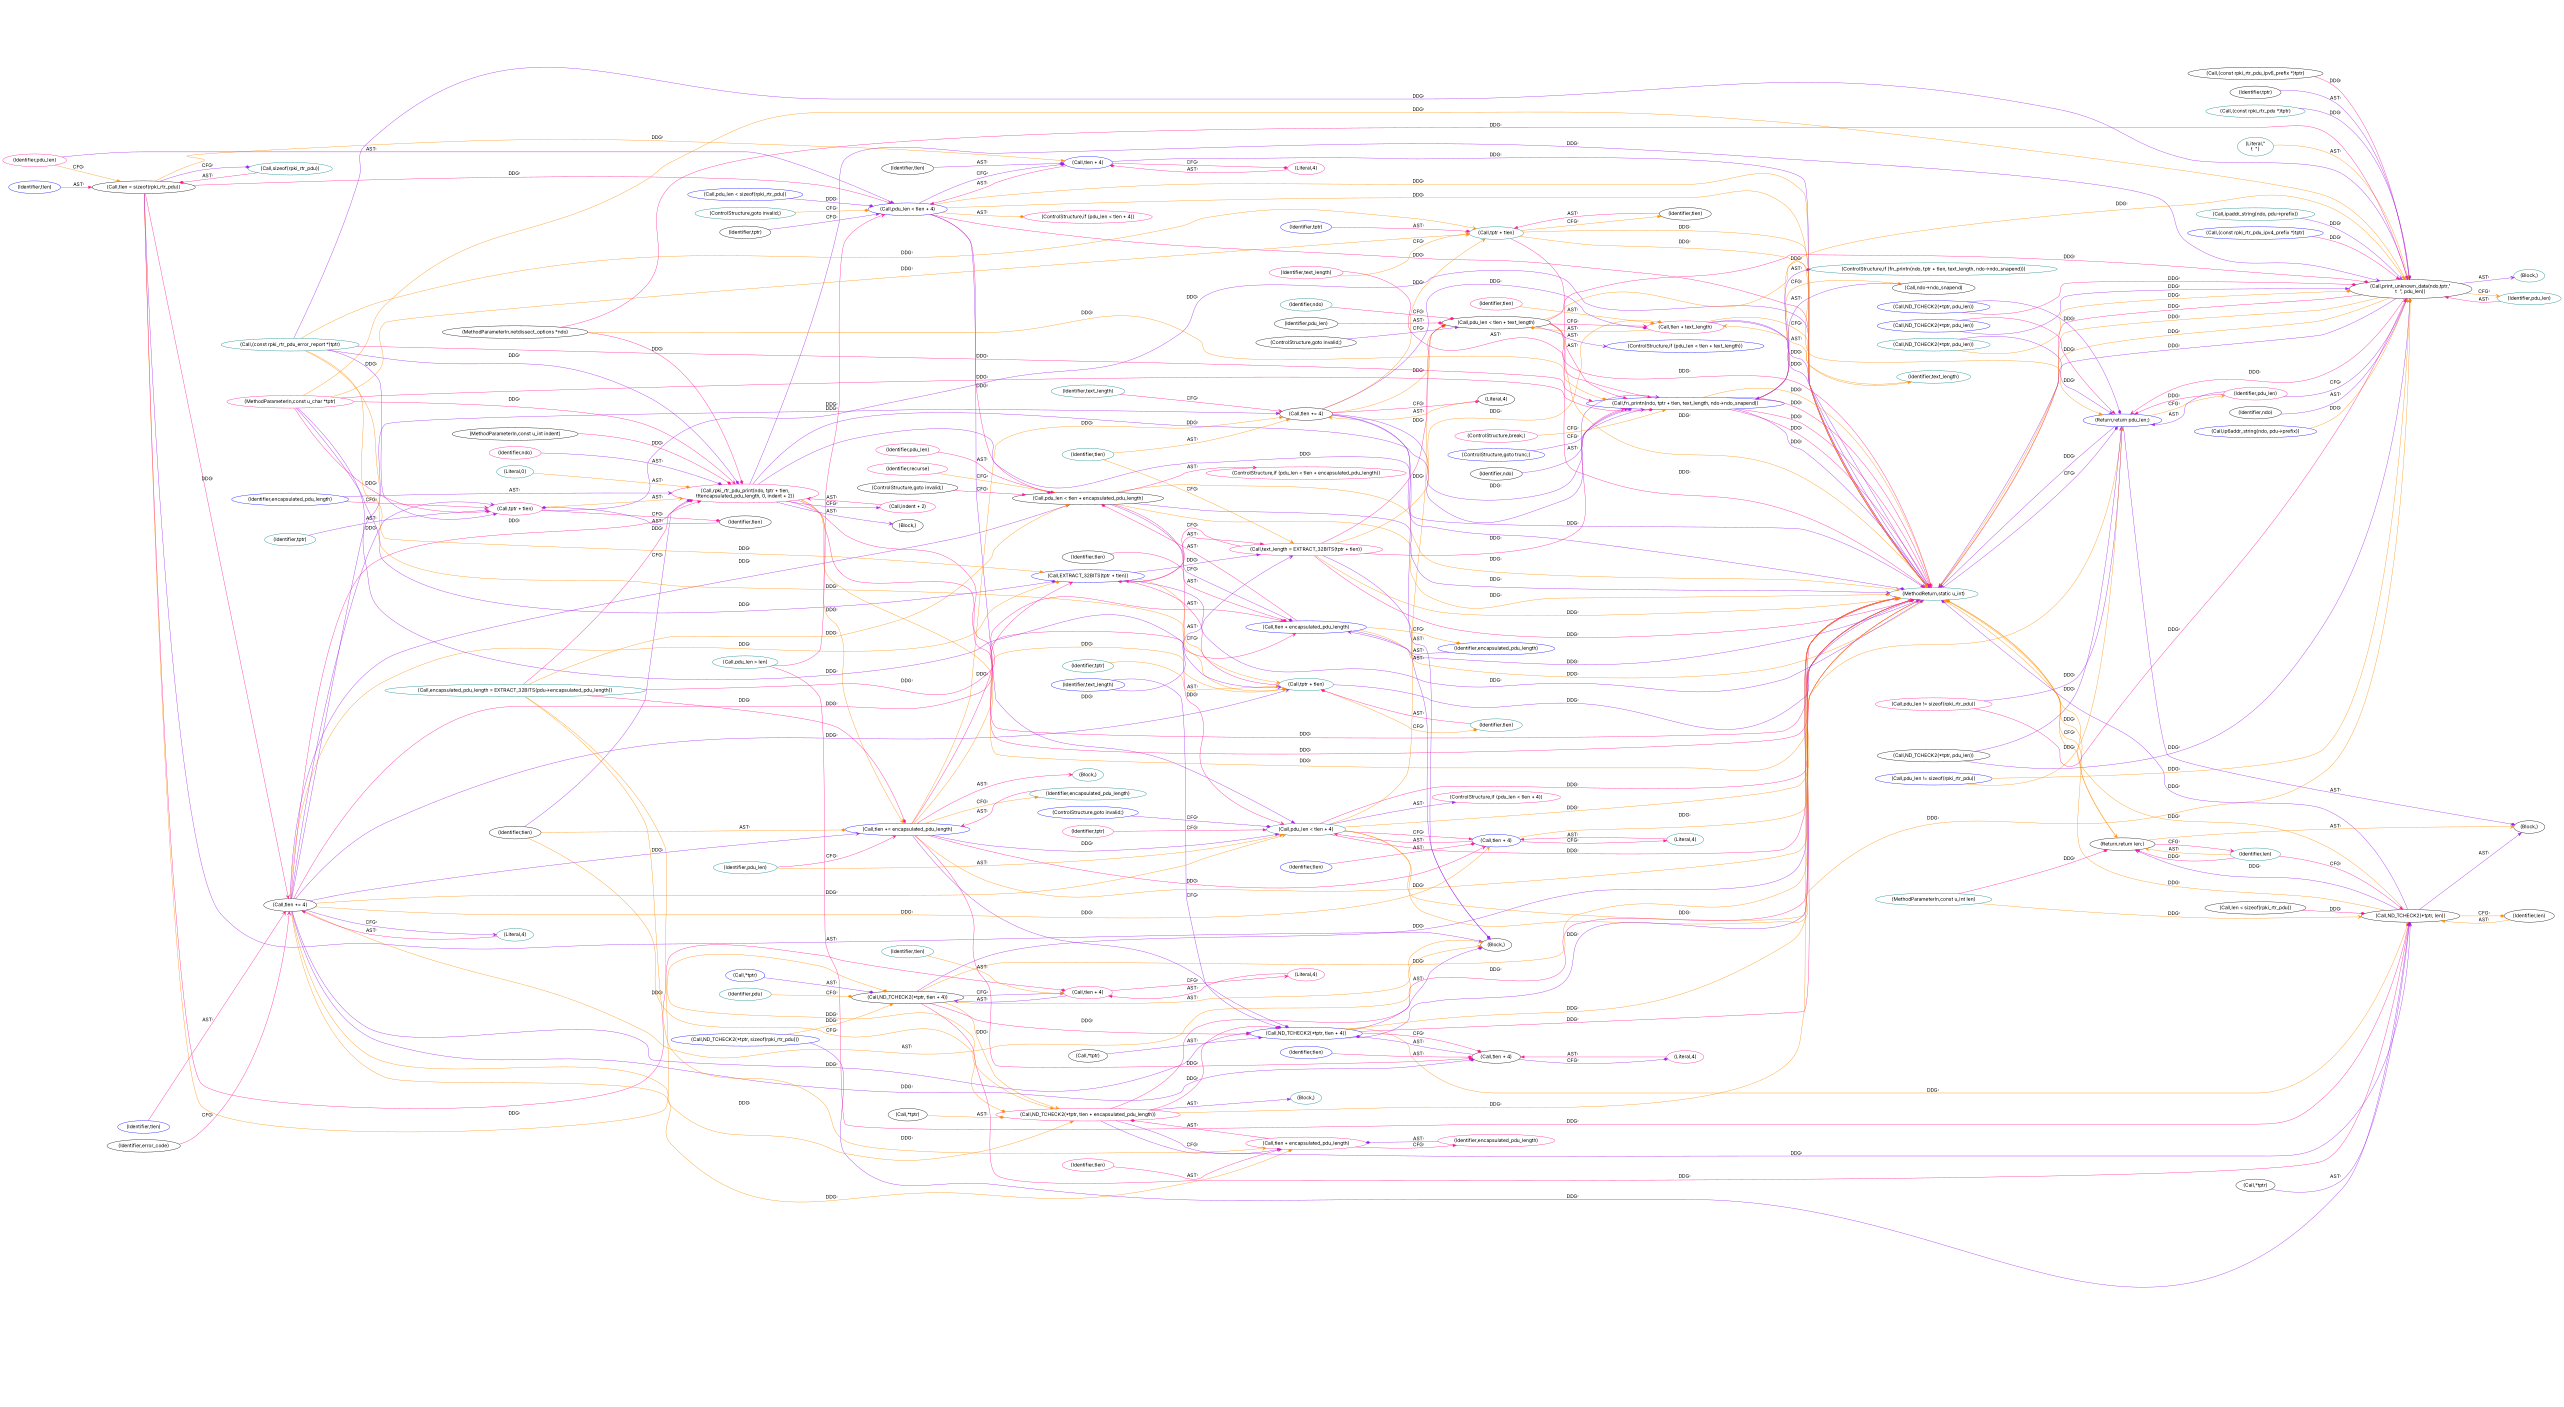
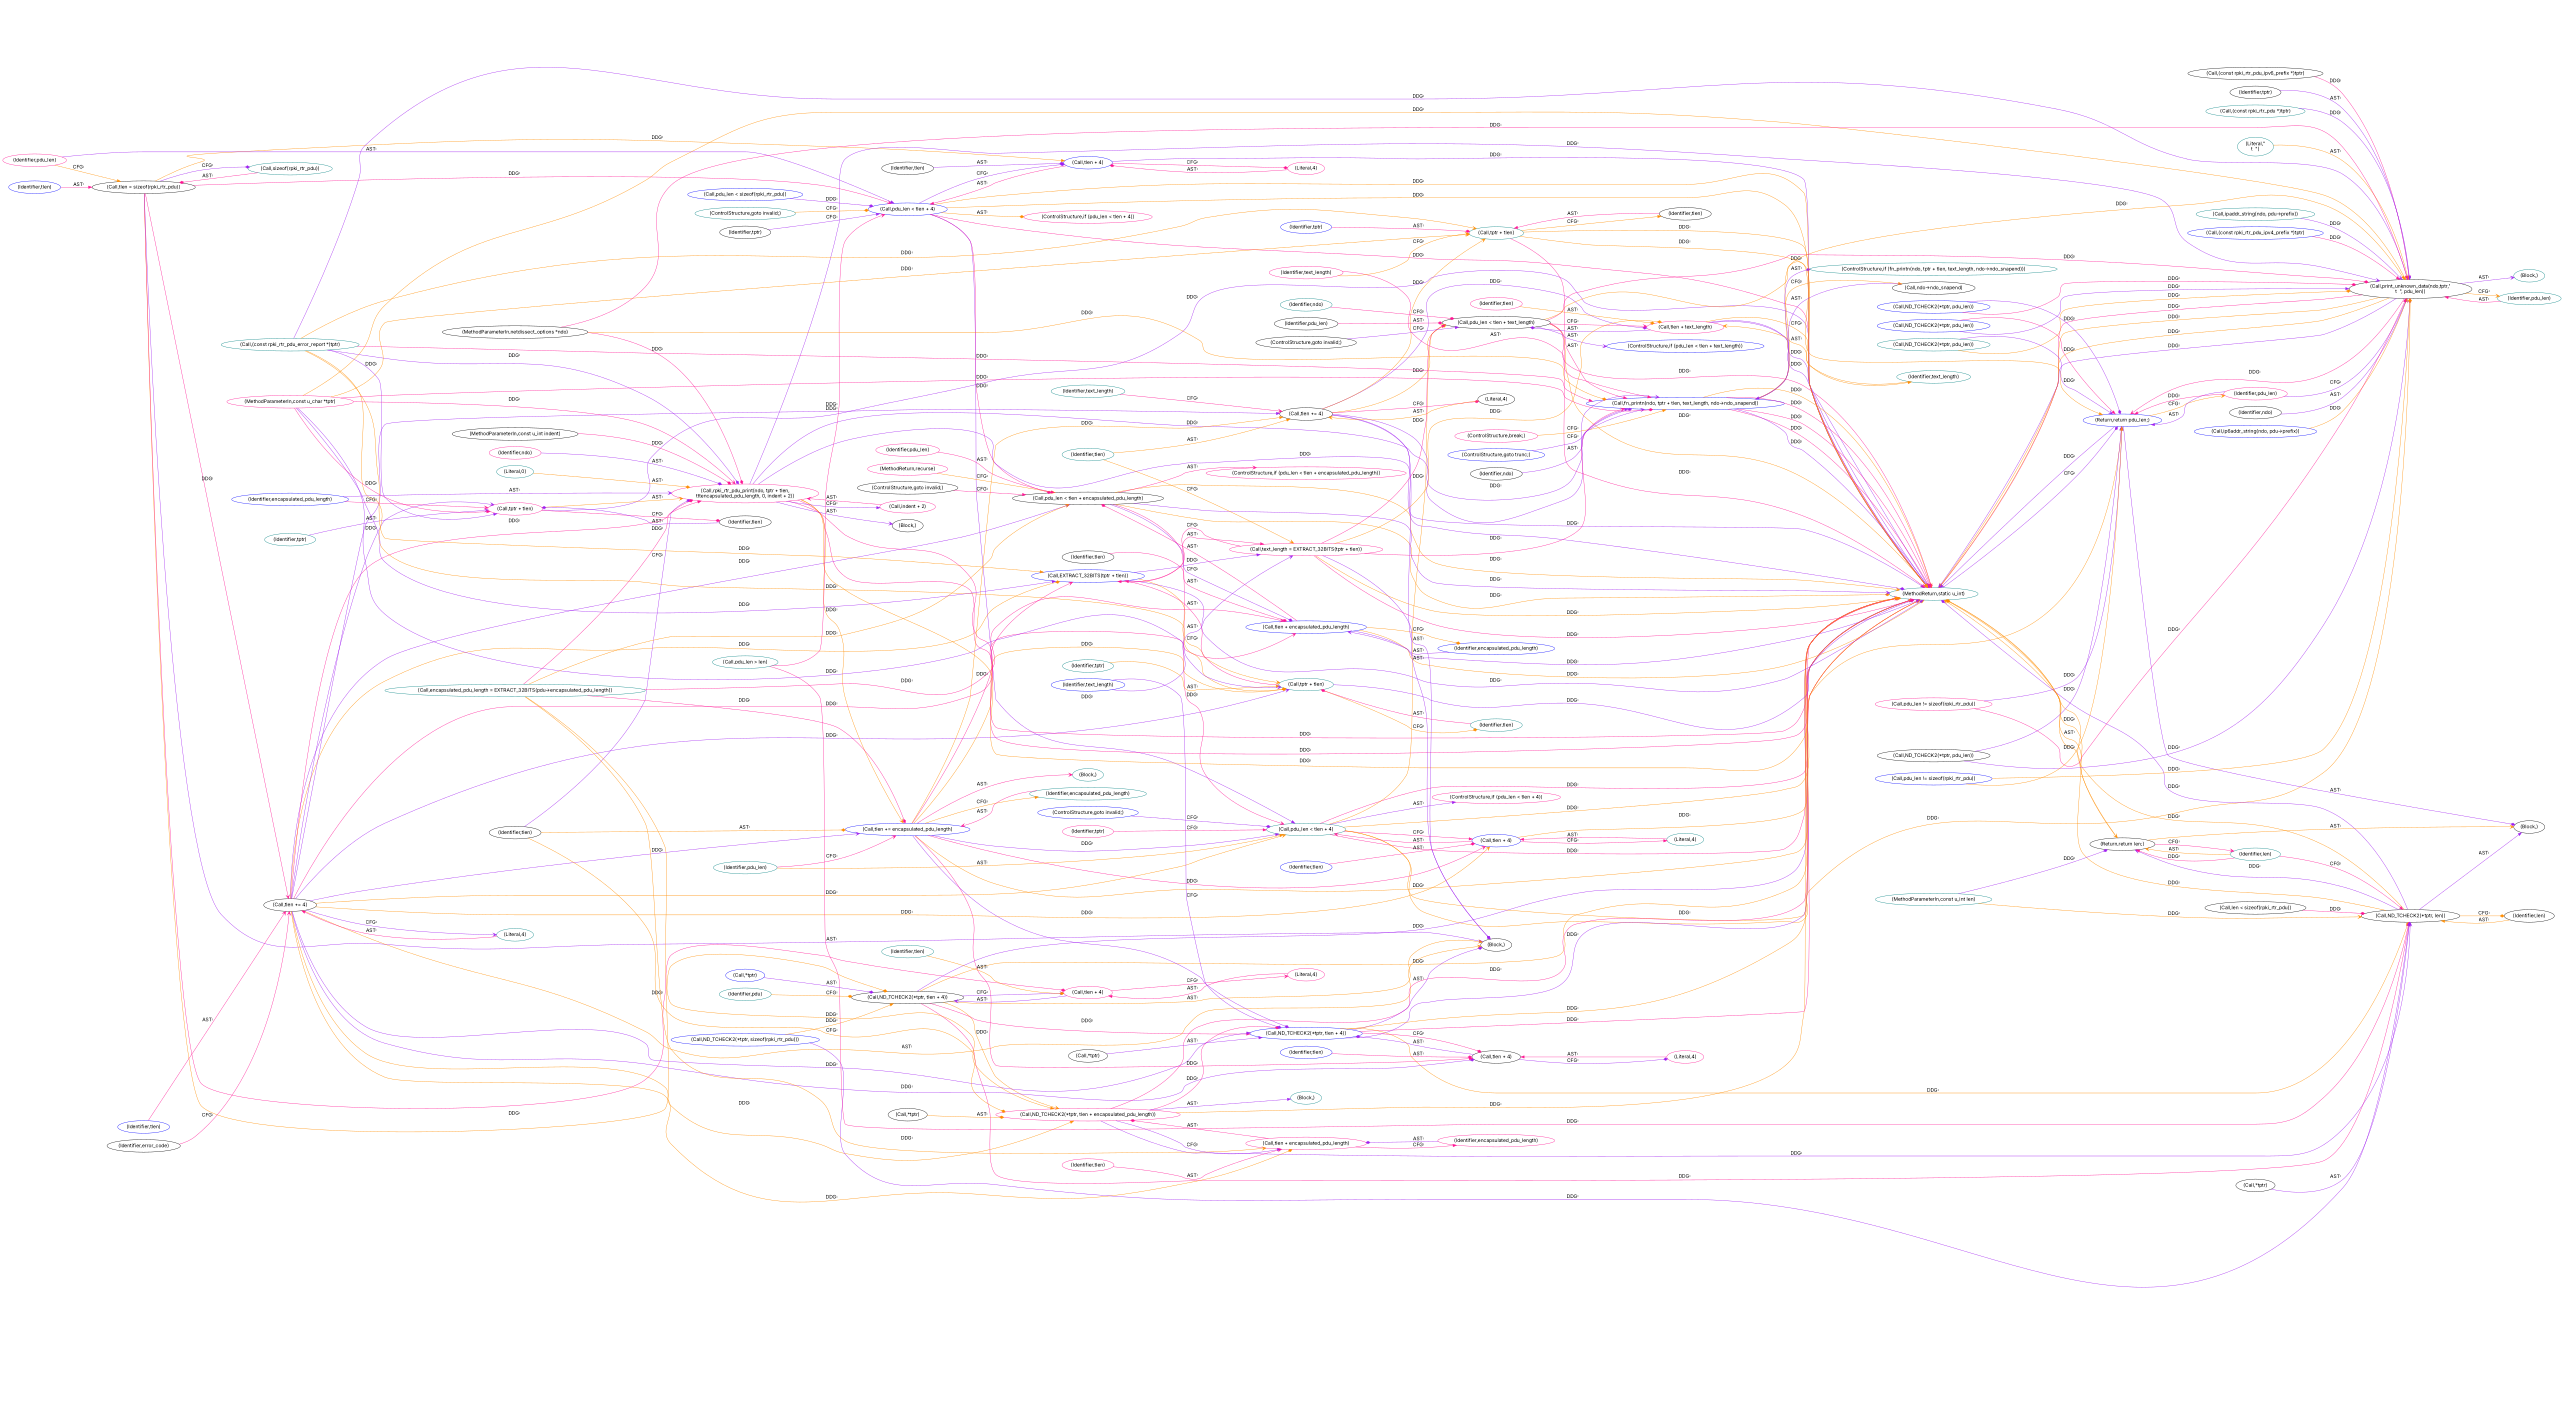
(1598, 332) -> (1598, 332)
(908, 469) -> (908, 469)
(624, 612) -> (624, 612)
(2070, 733) -> (2070, 733)
(2032, 875) -> (2032, 875)
